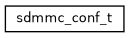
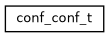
(65, 19) -> (55, 19)
